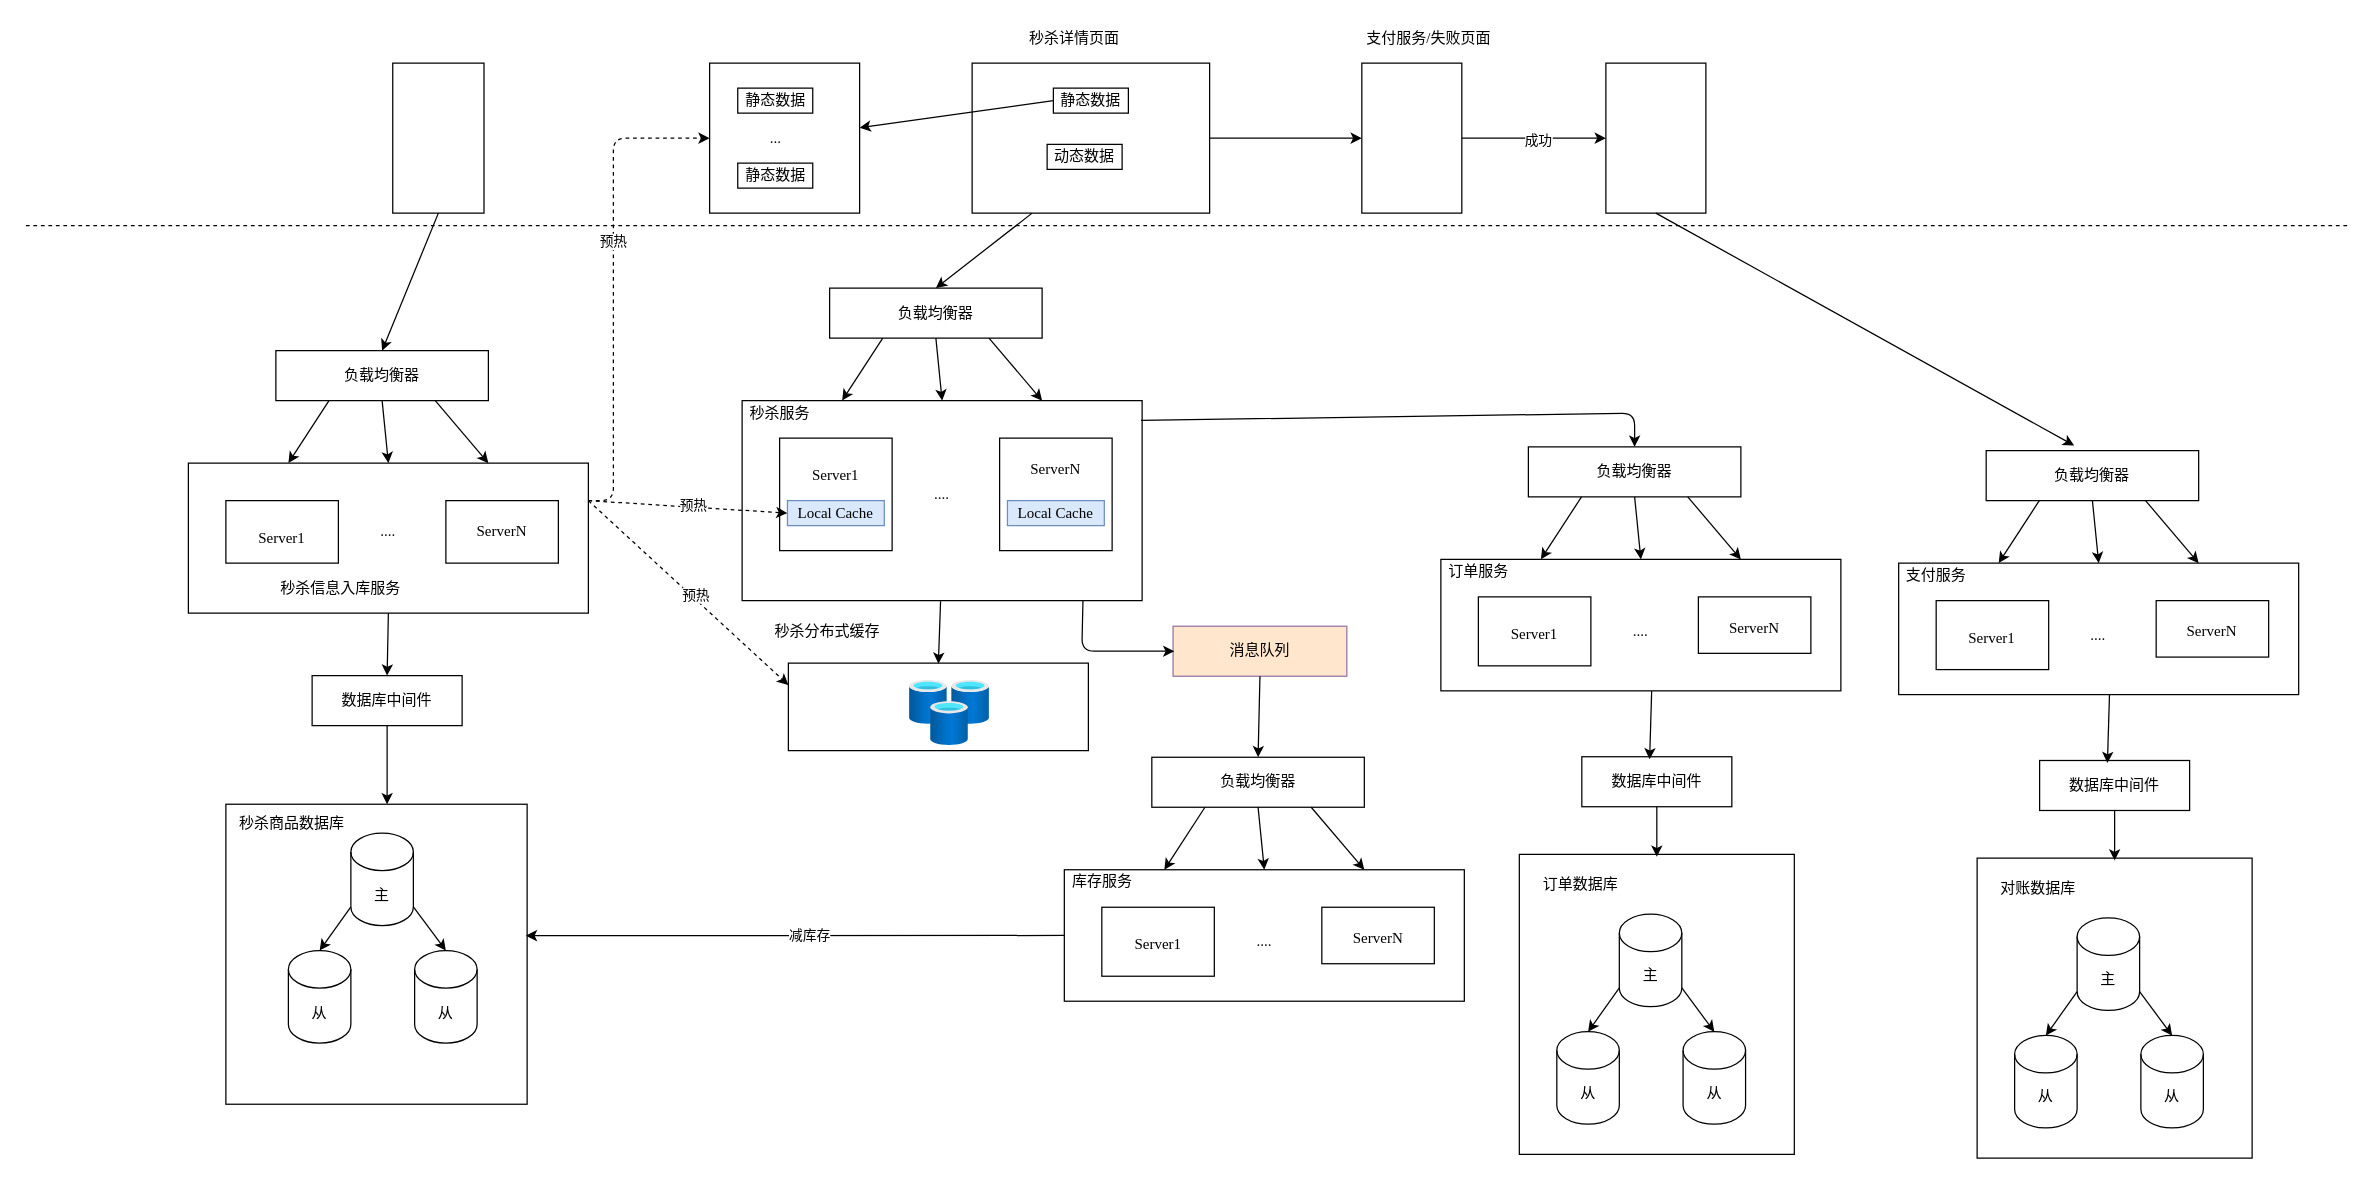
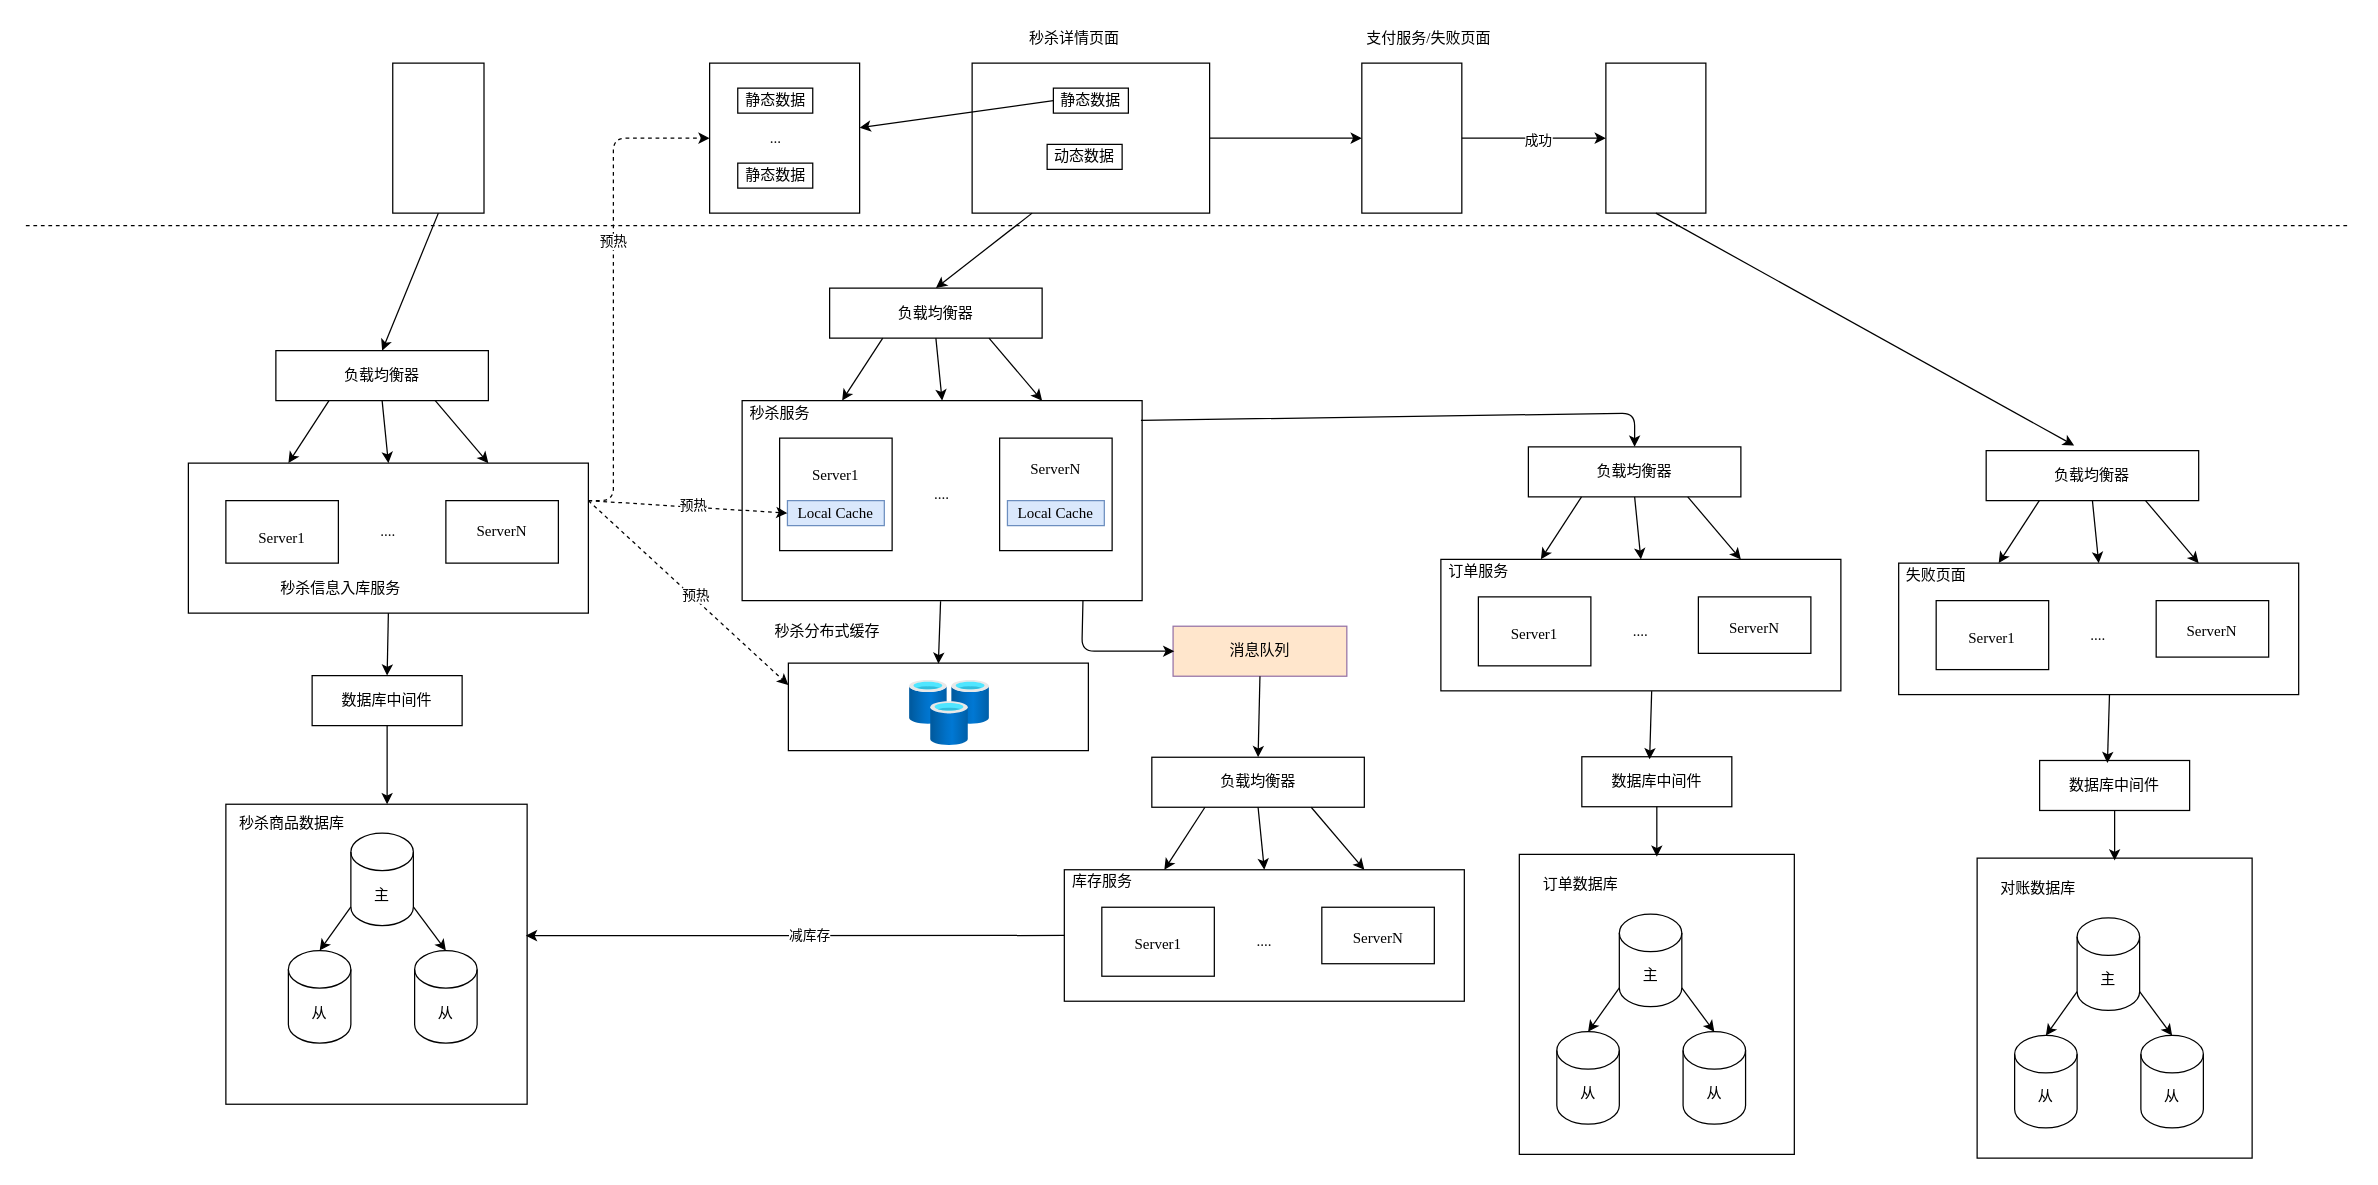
(1936, 576) -> (1936, 576)
